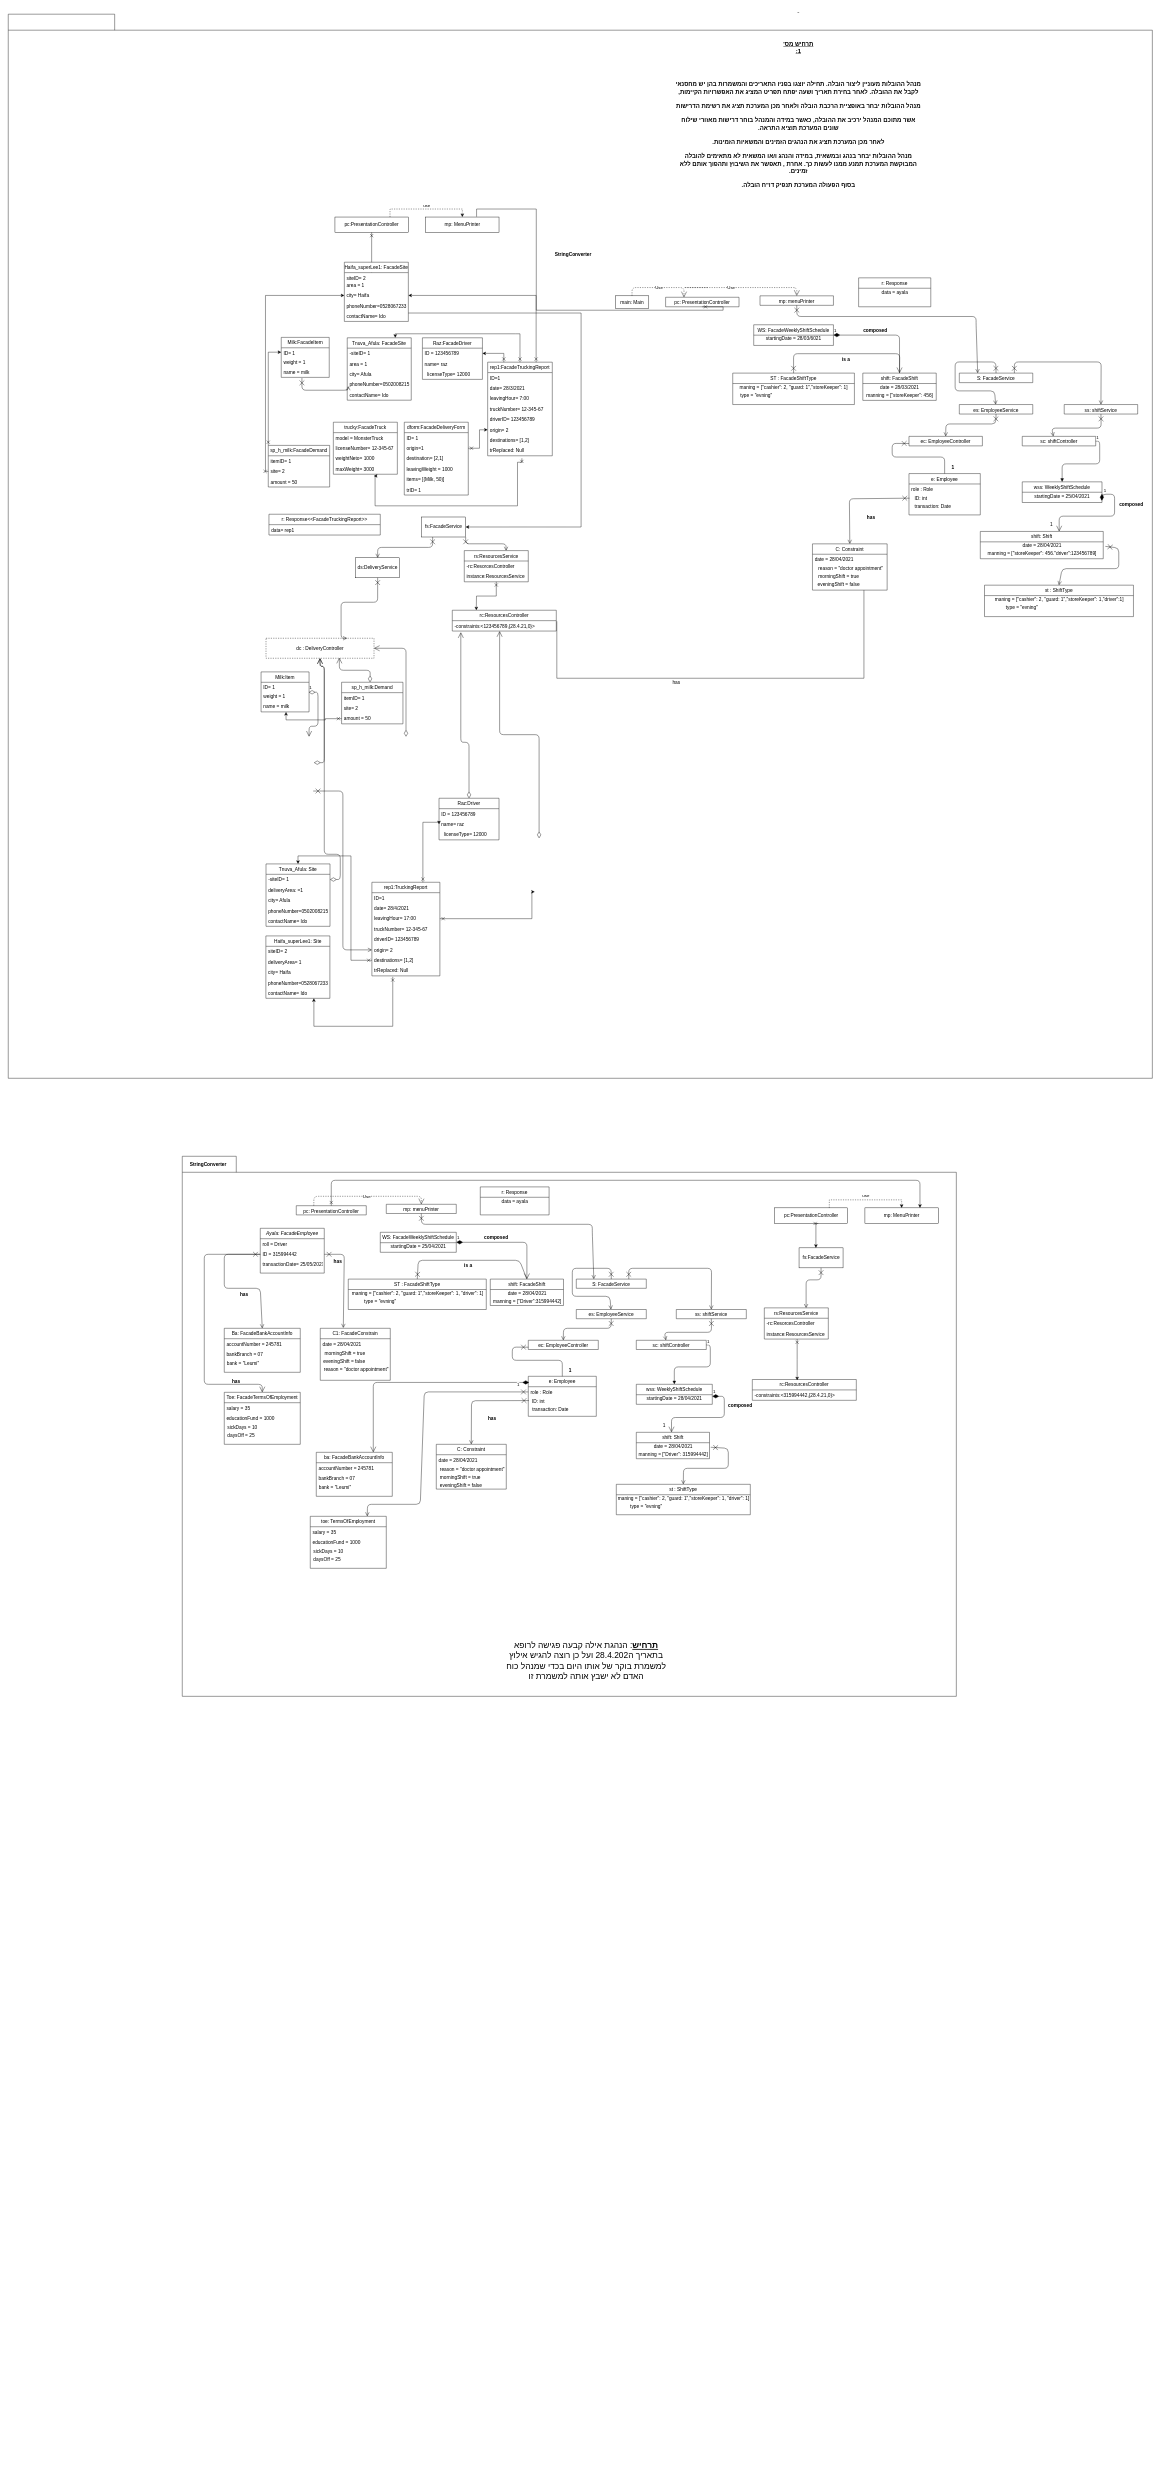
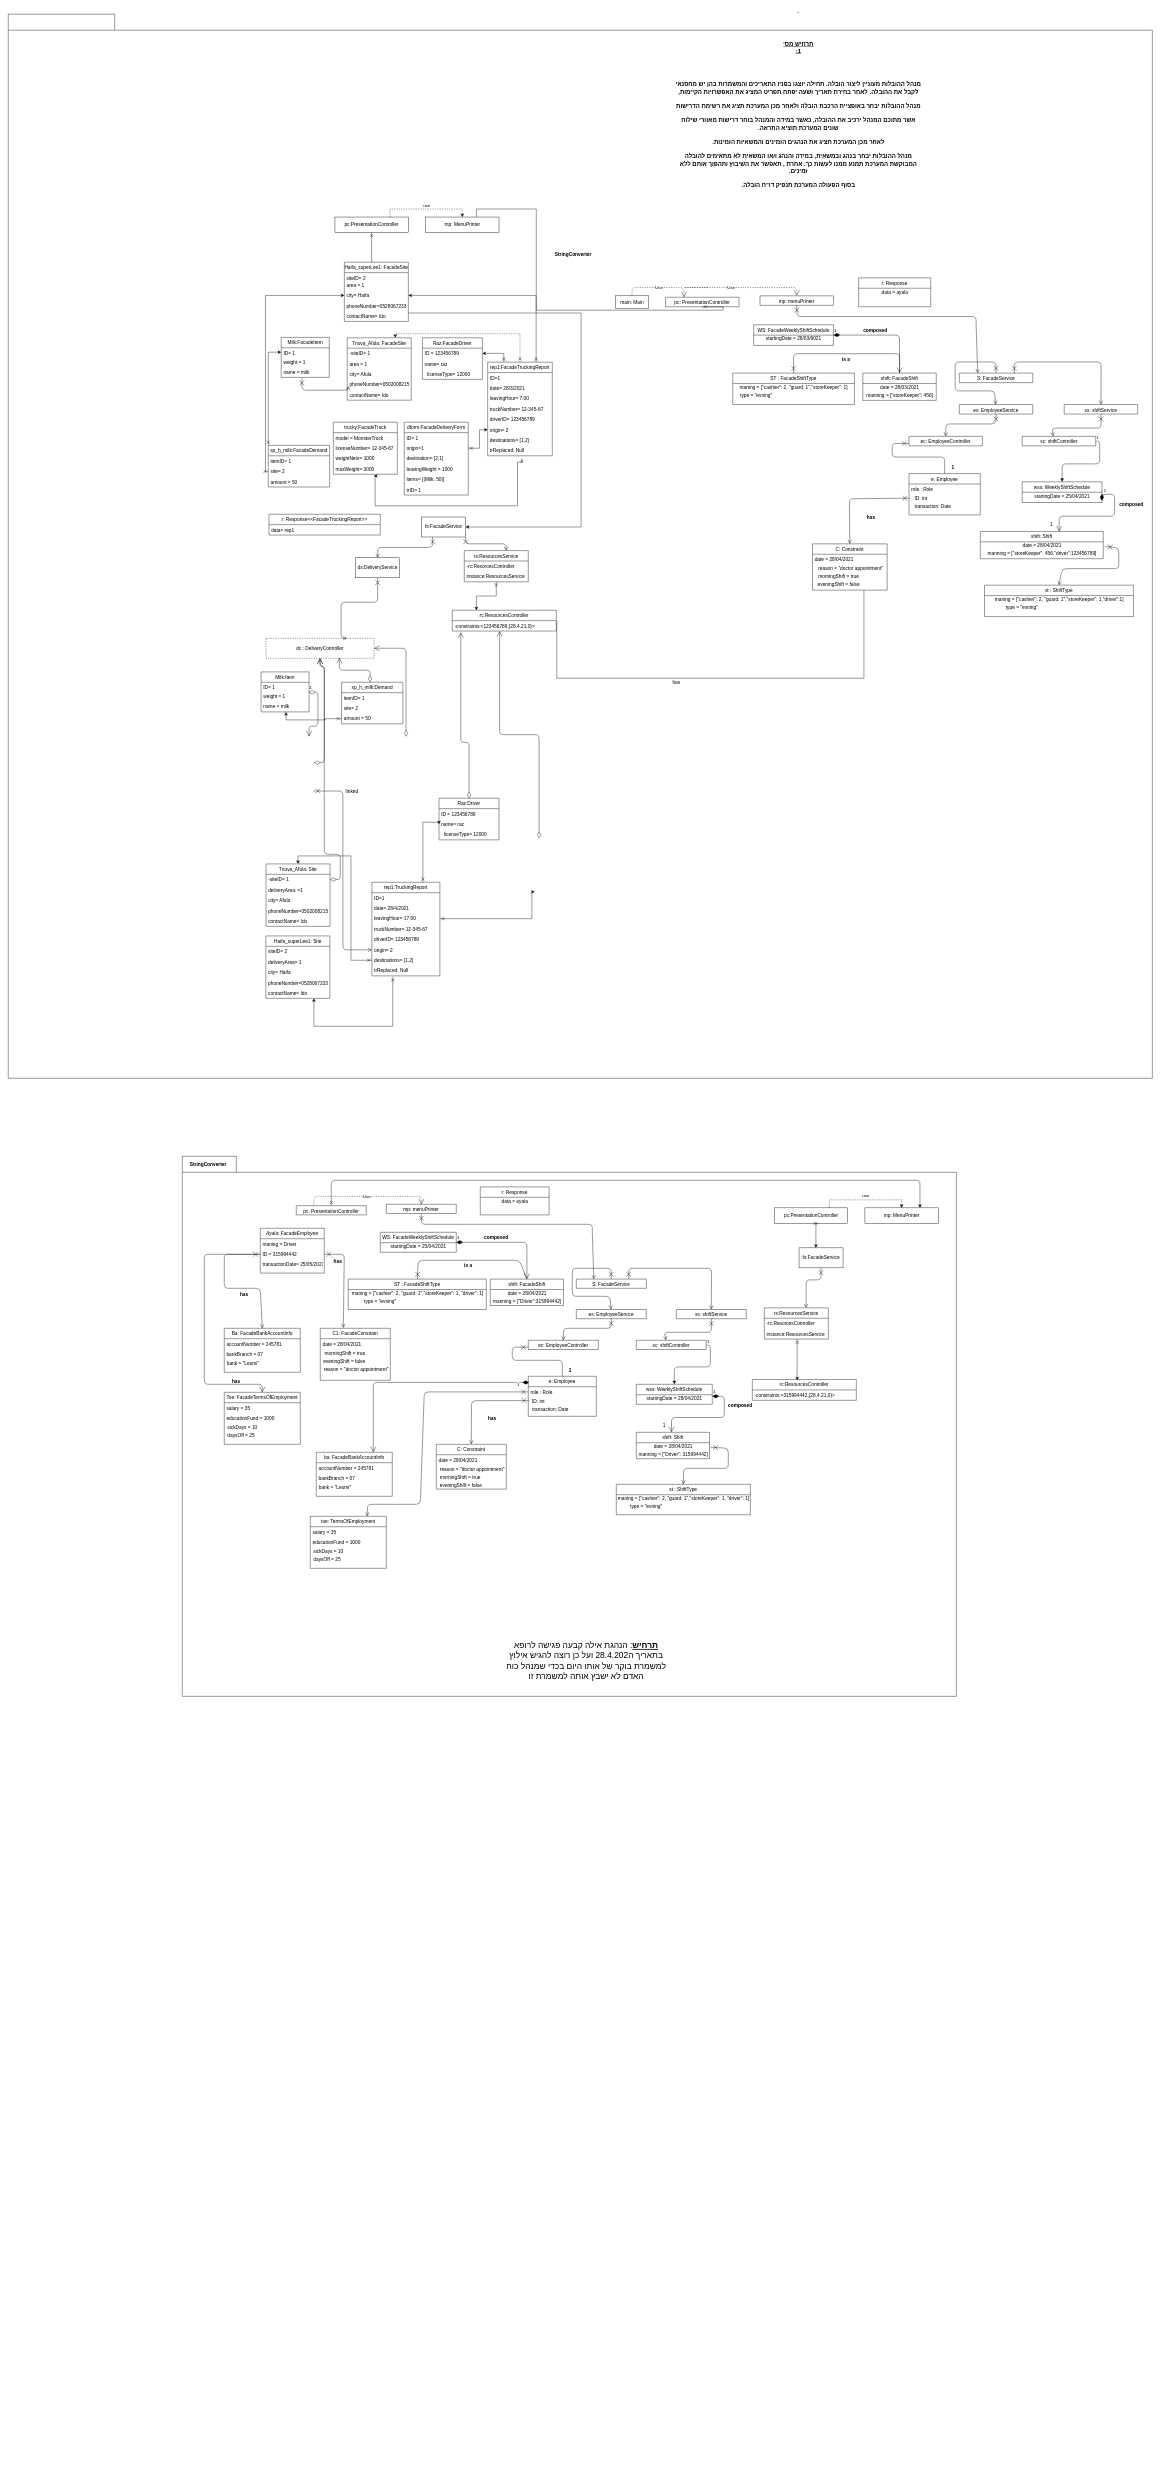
(471, 334) -> (471, 334)
none -> (352, 792)
(277, 1244) -> (280, 1244)
